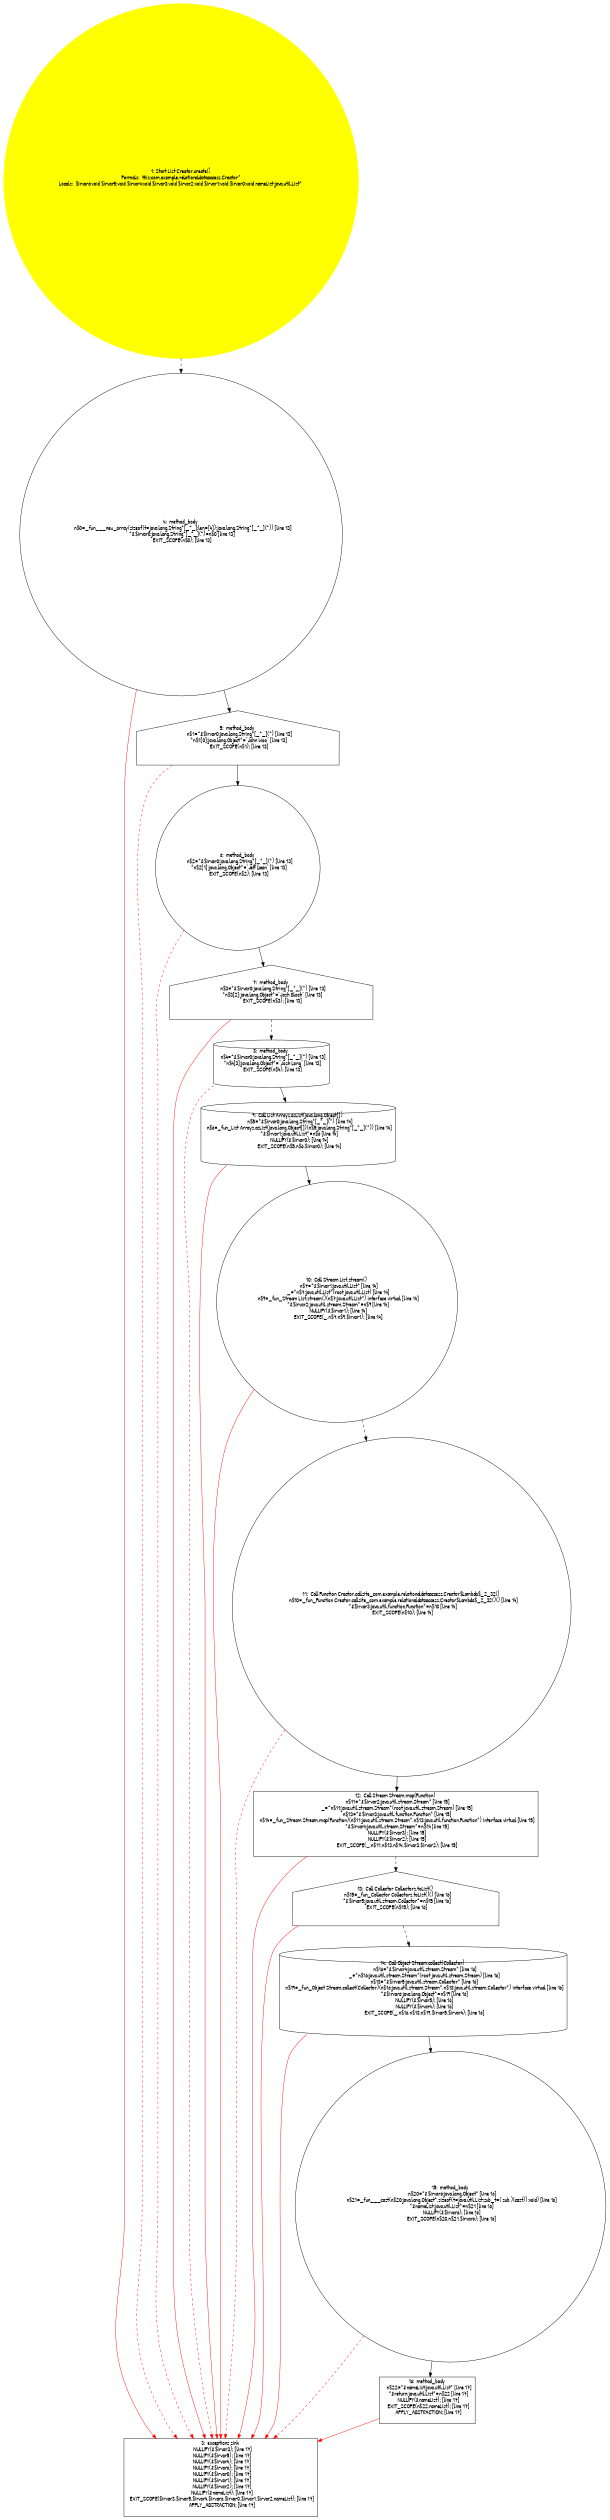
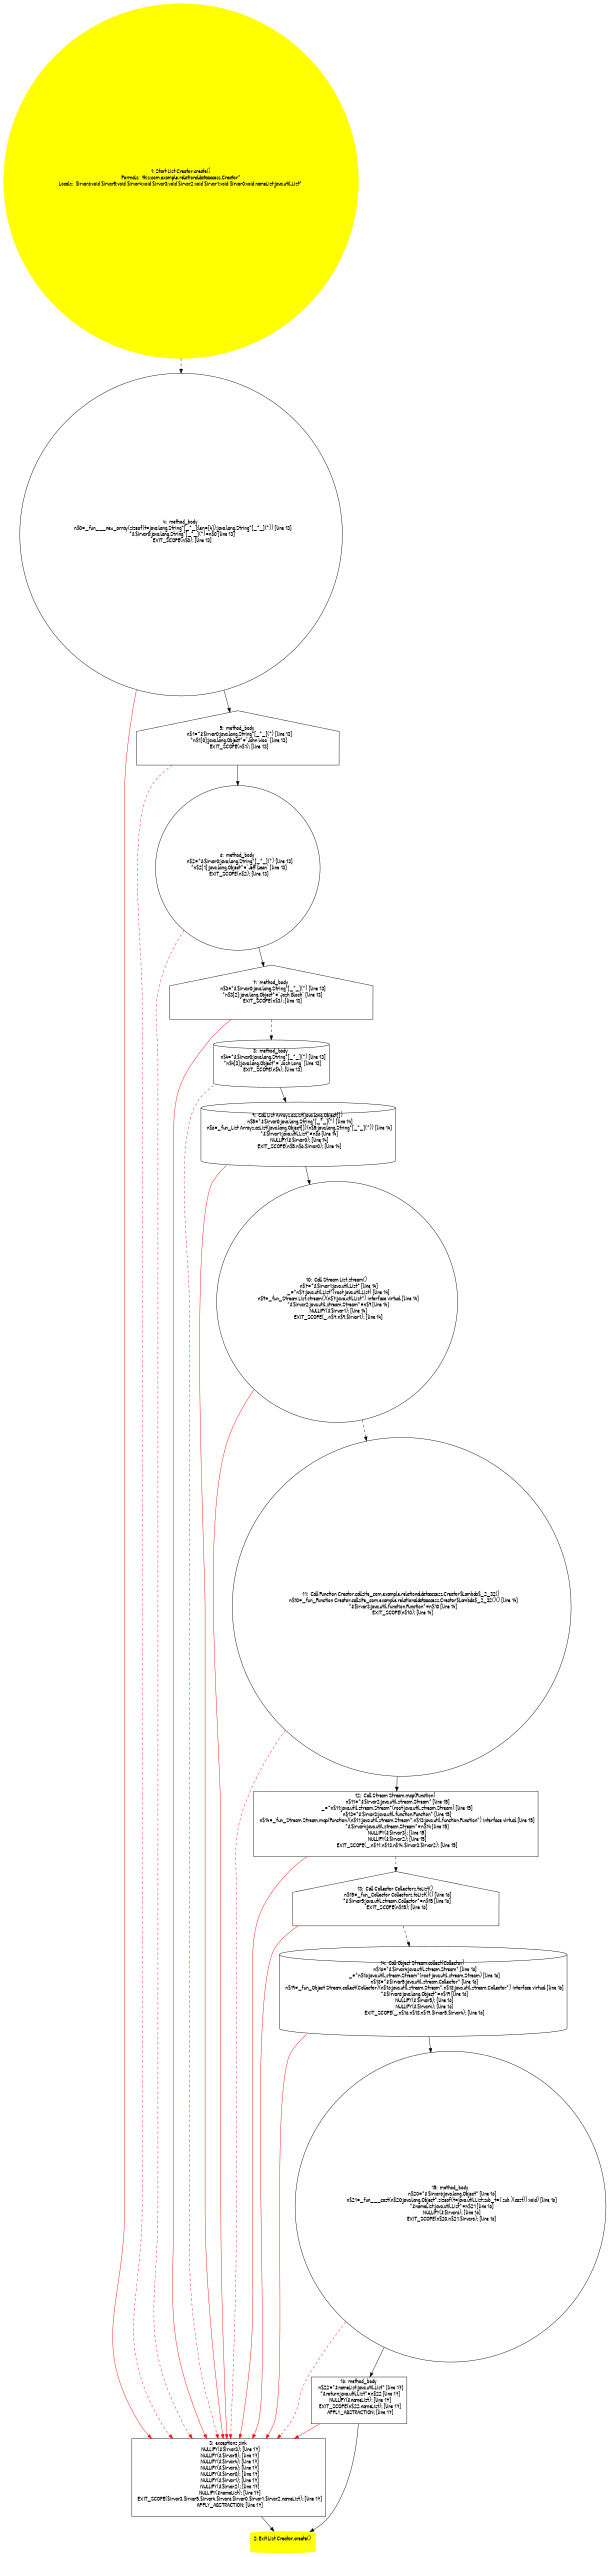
none -> (283, 2542)
